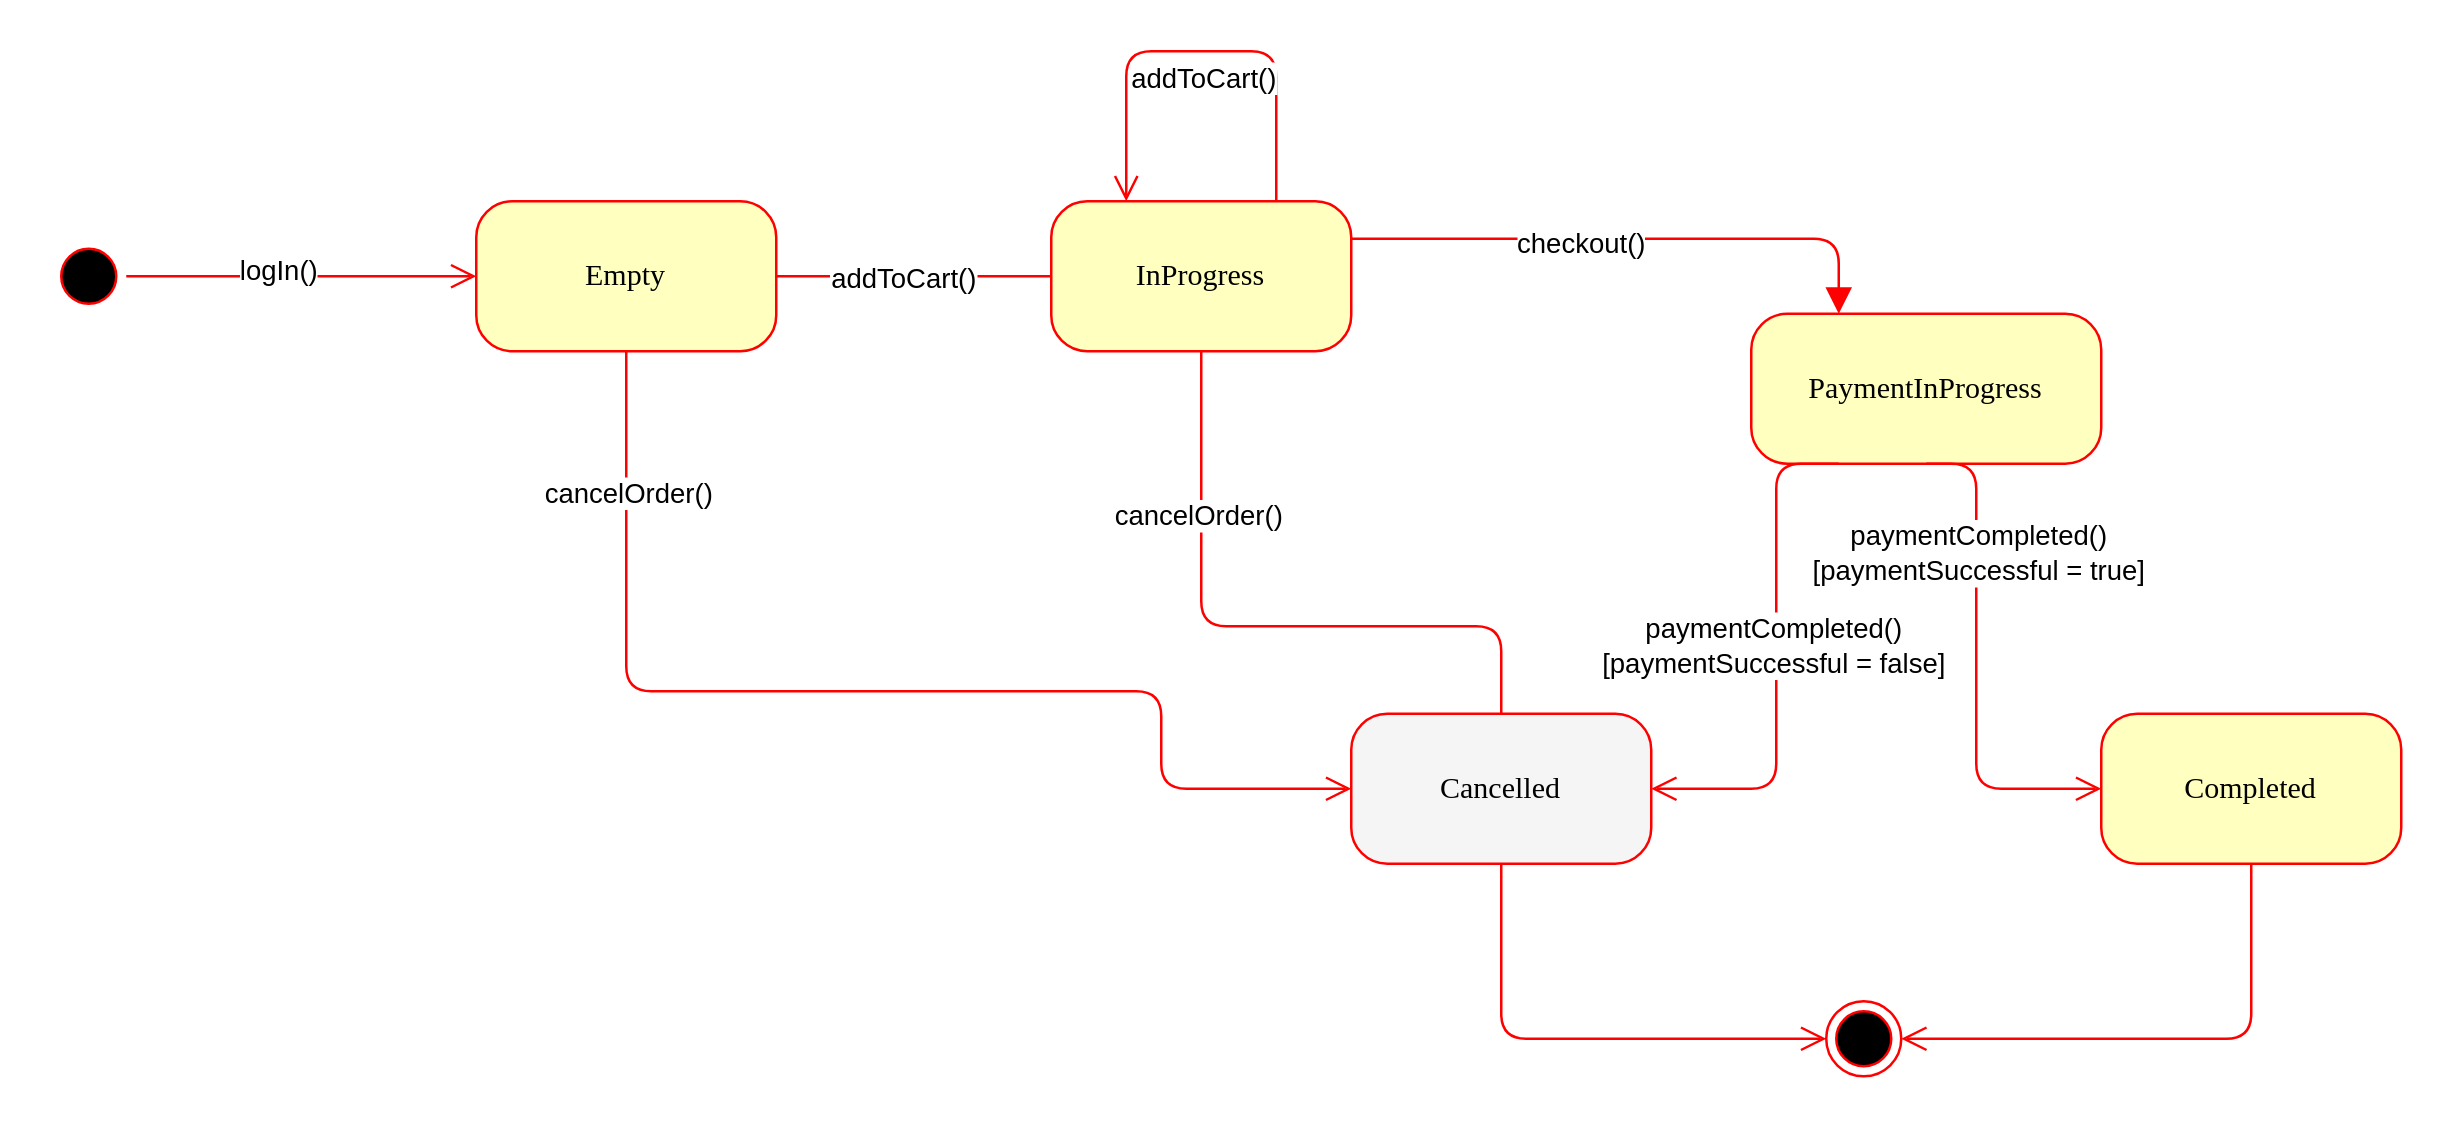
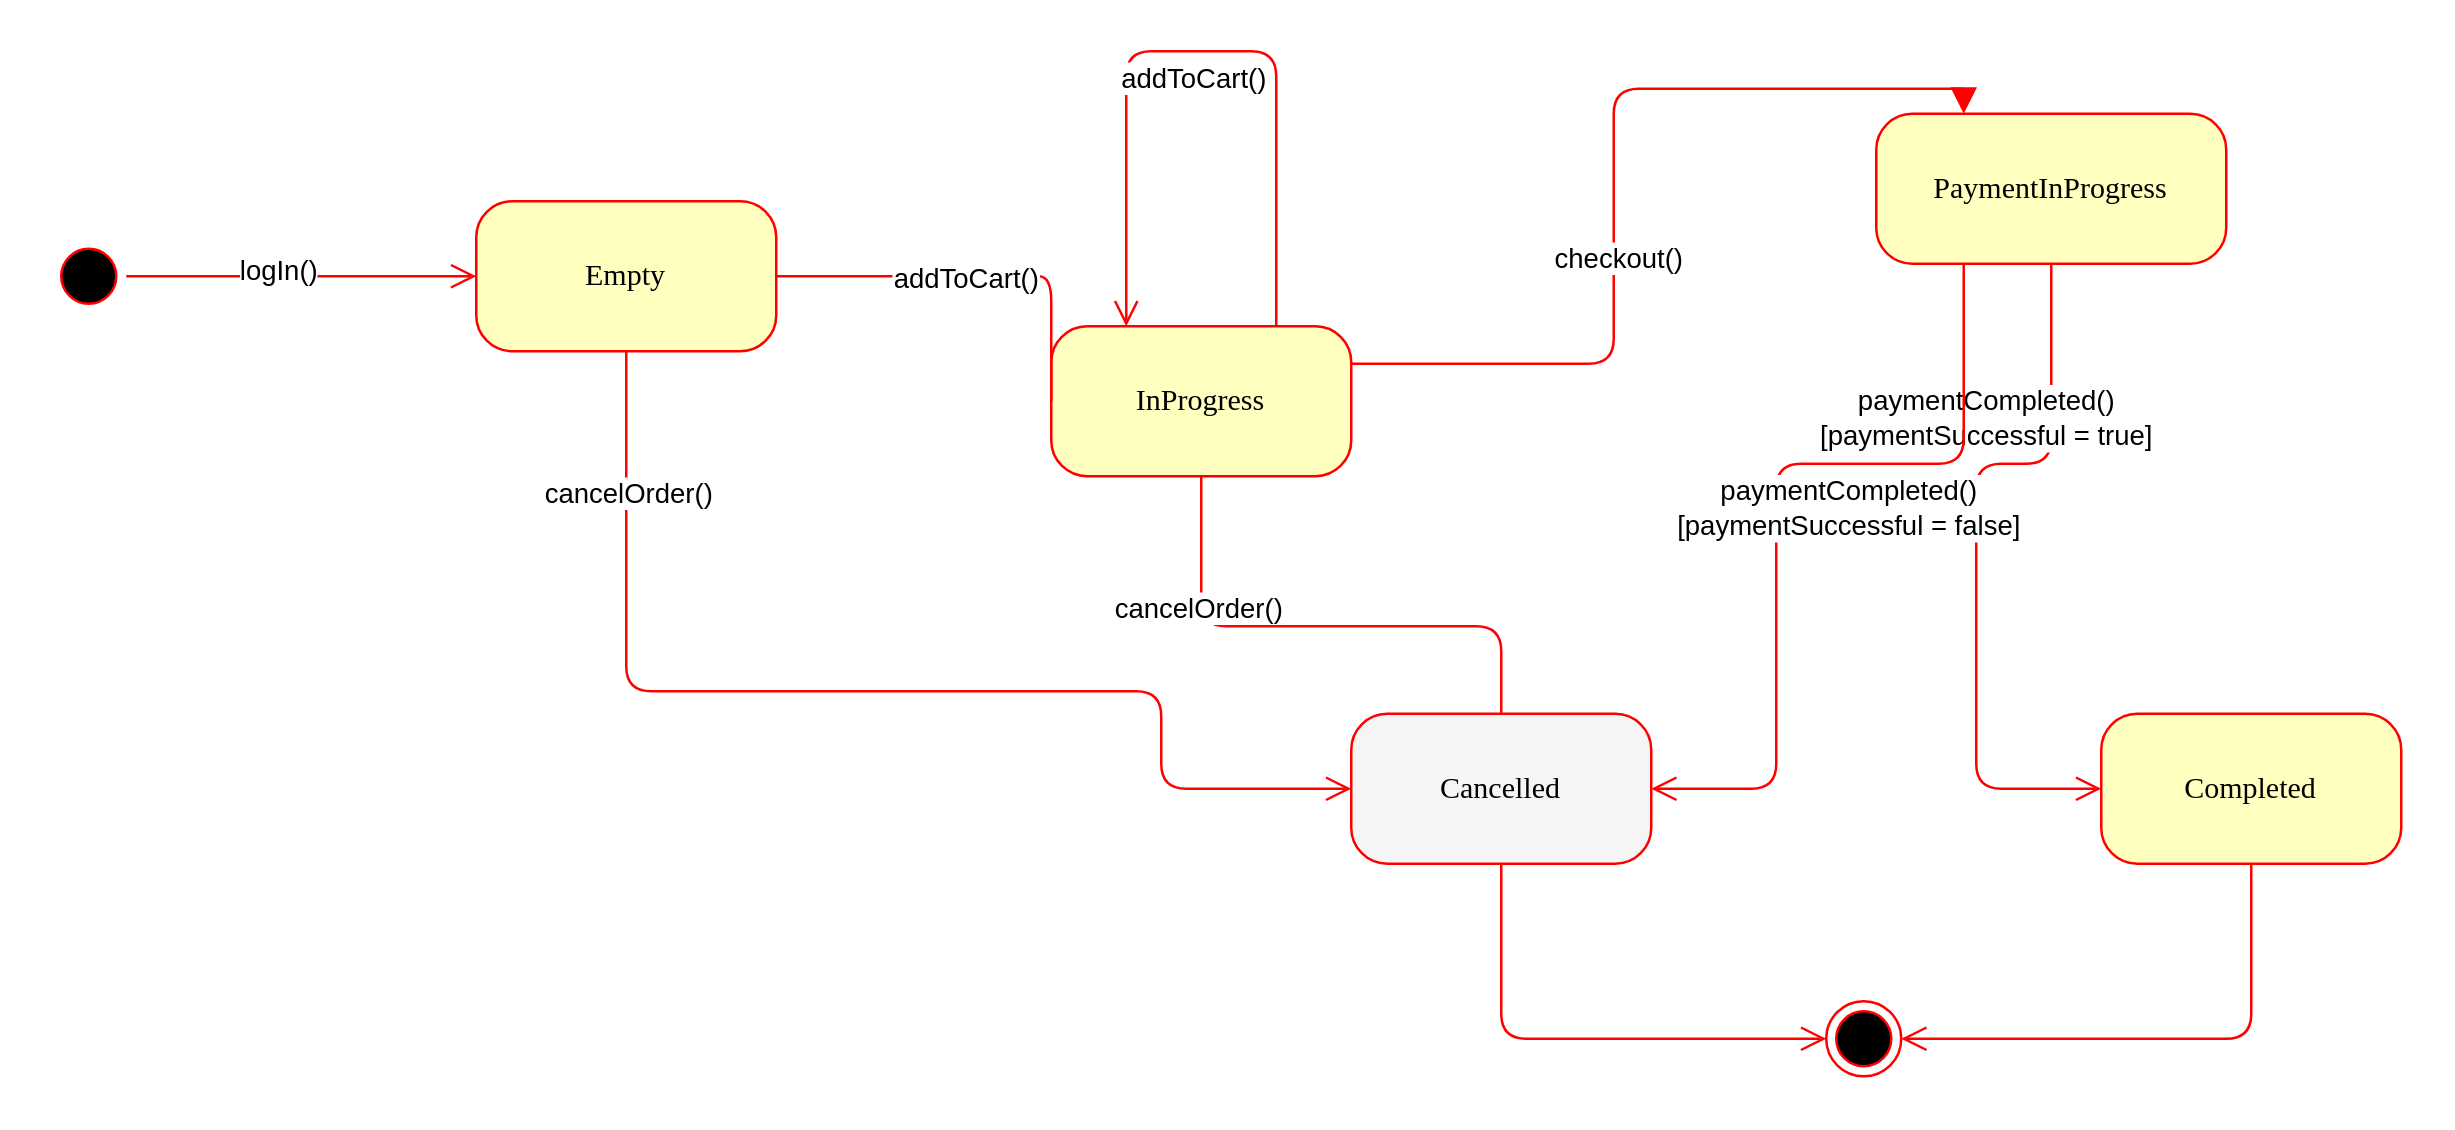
(1201, 276) -> (1201, 401)
(1926, 389) -> (2051, 189)
